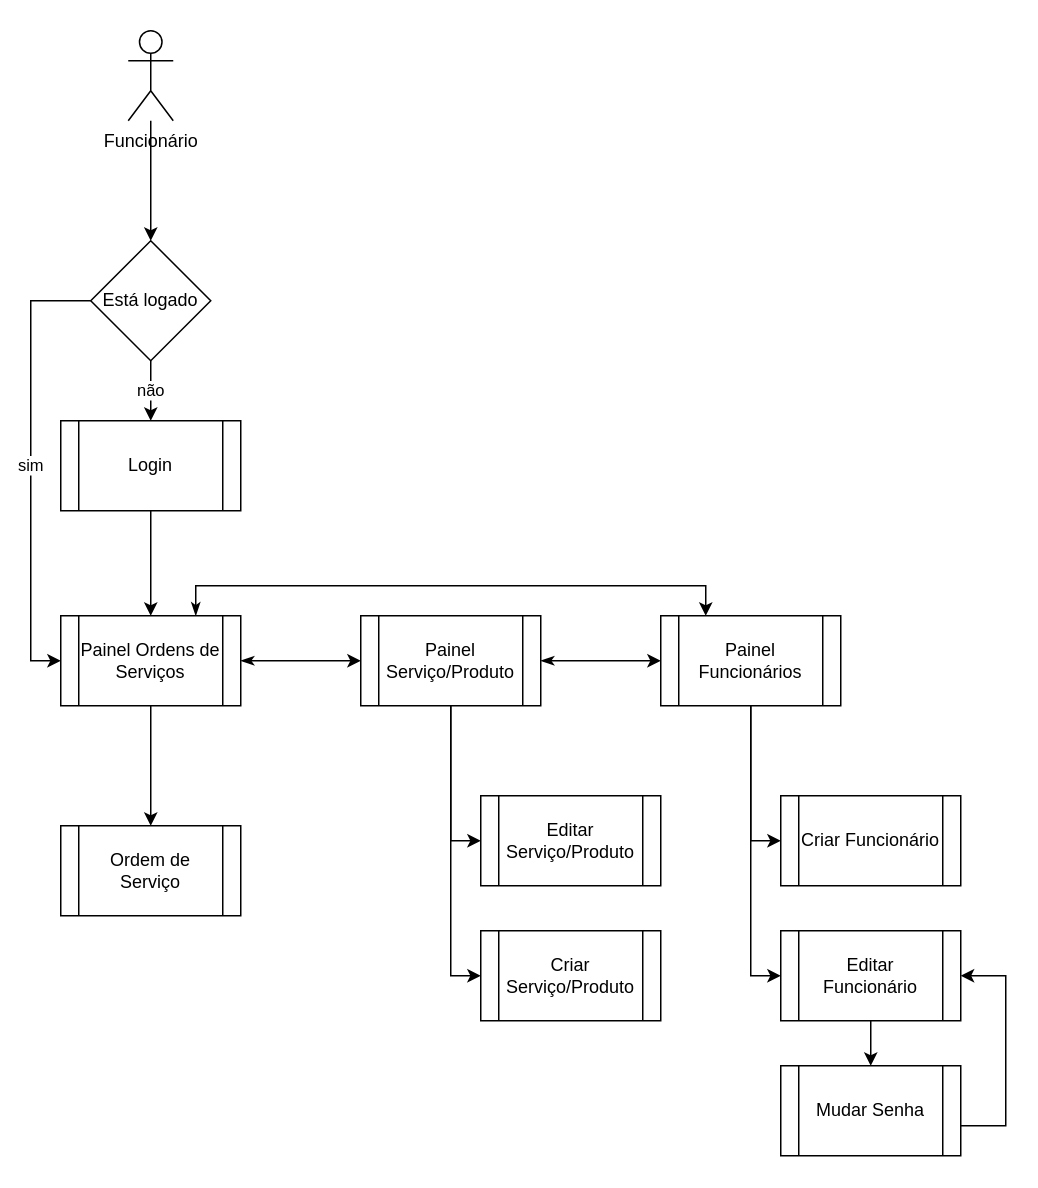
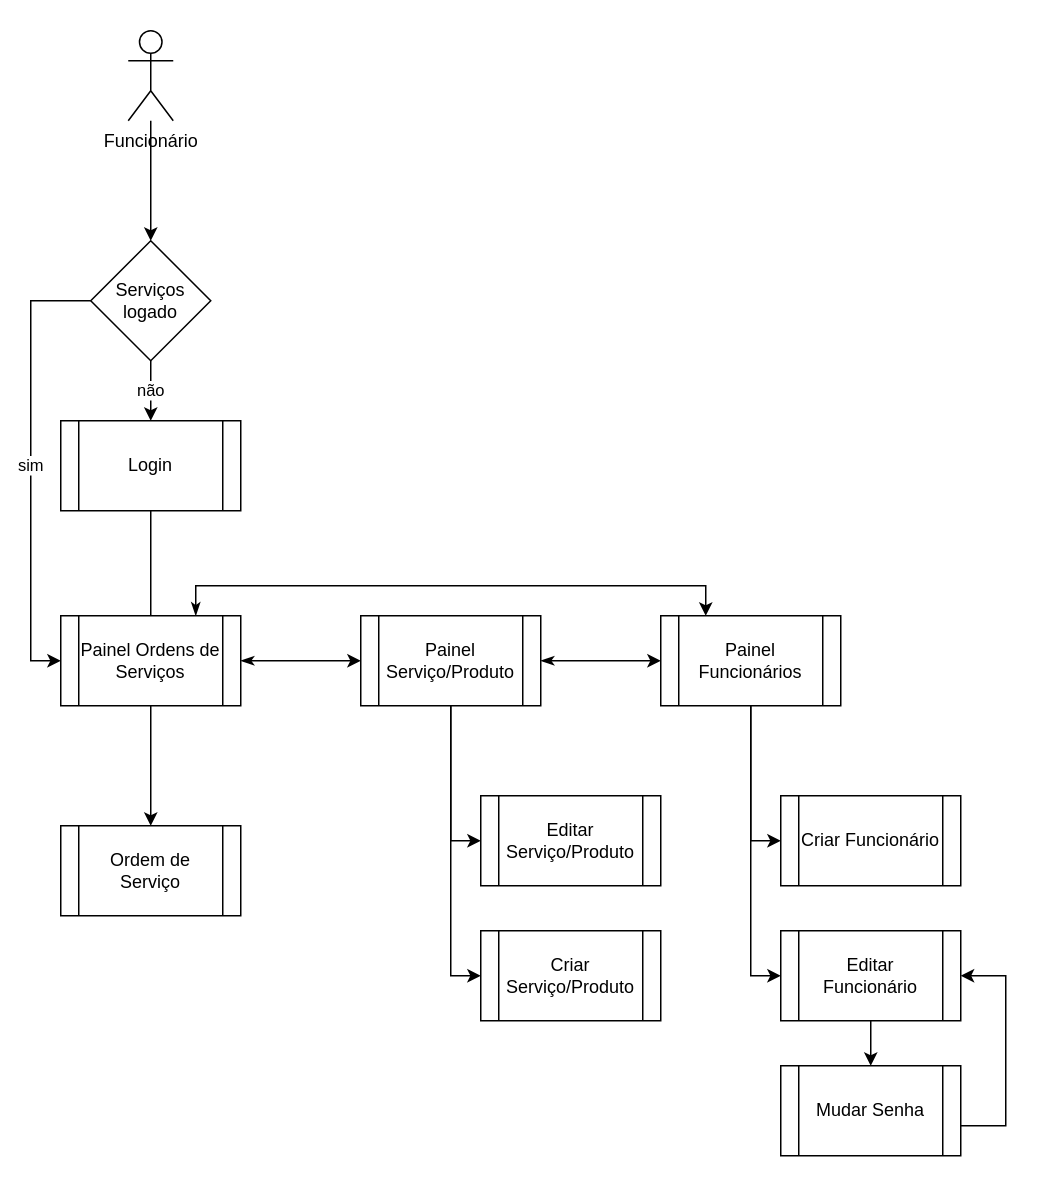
(151, 301) -> (151, 301)
(151, 604) -> (151, 608)
